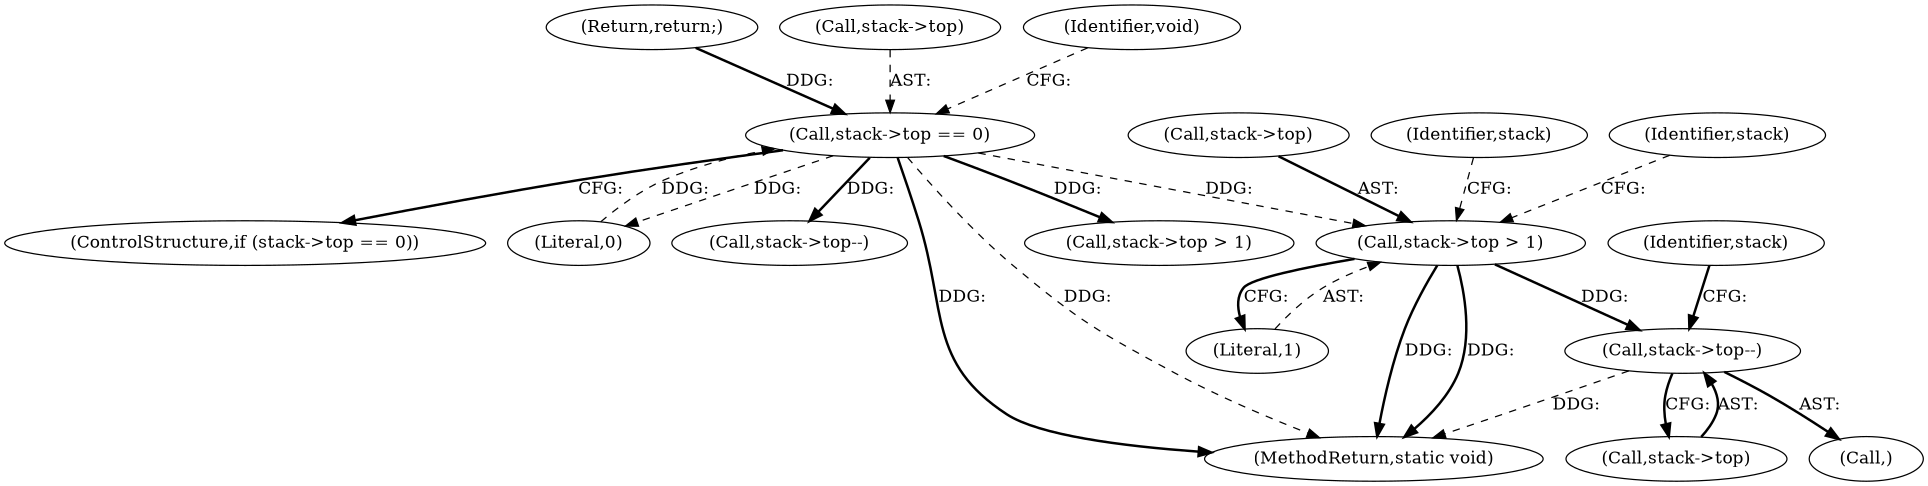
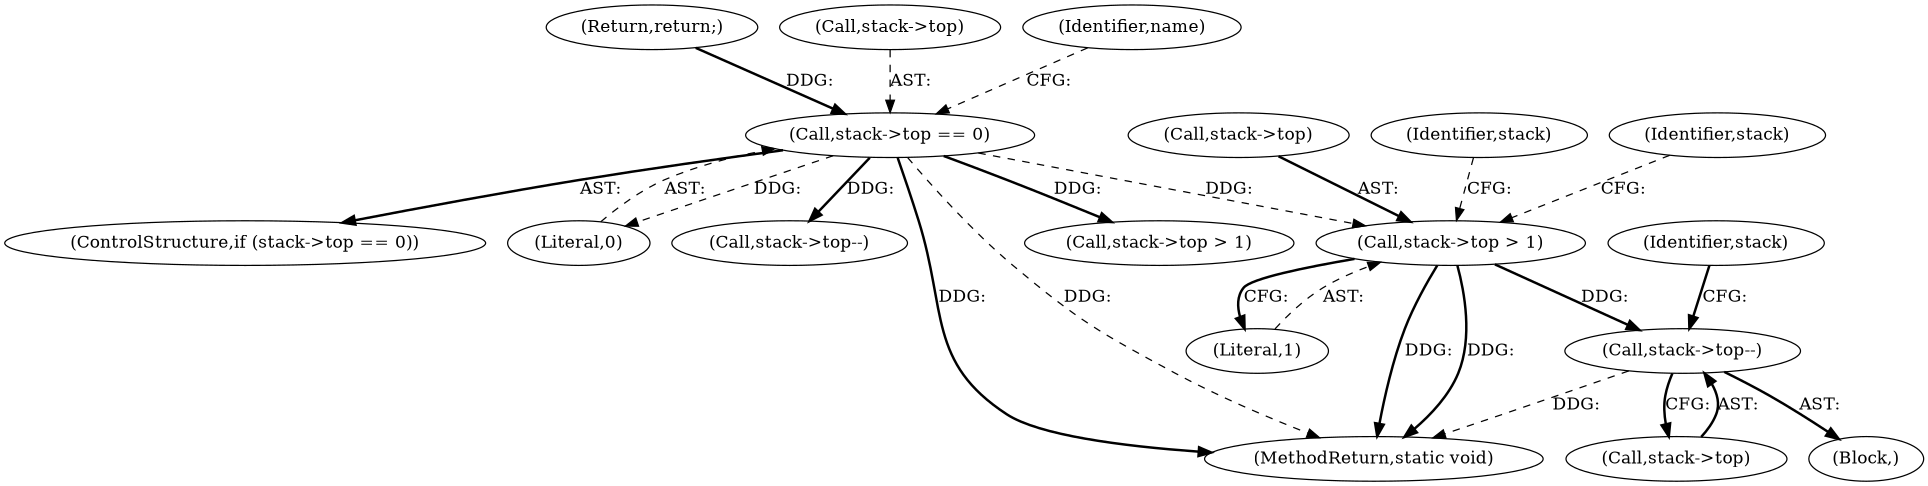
(1132, 27) -> (1132, 27)
(604, 189) -> (604, 189)
(688, 189) -> (688, 189)
(1866, 459) -> (1866, 459)
